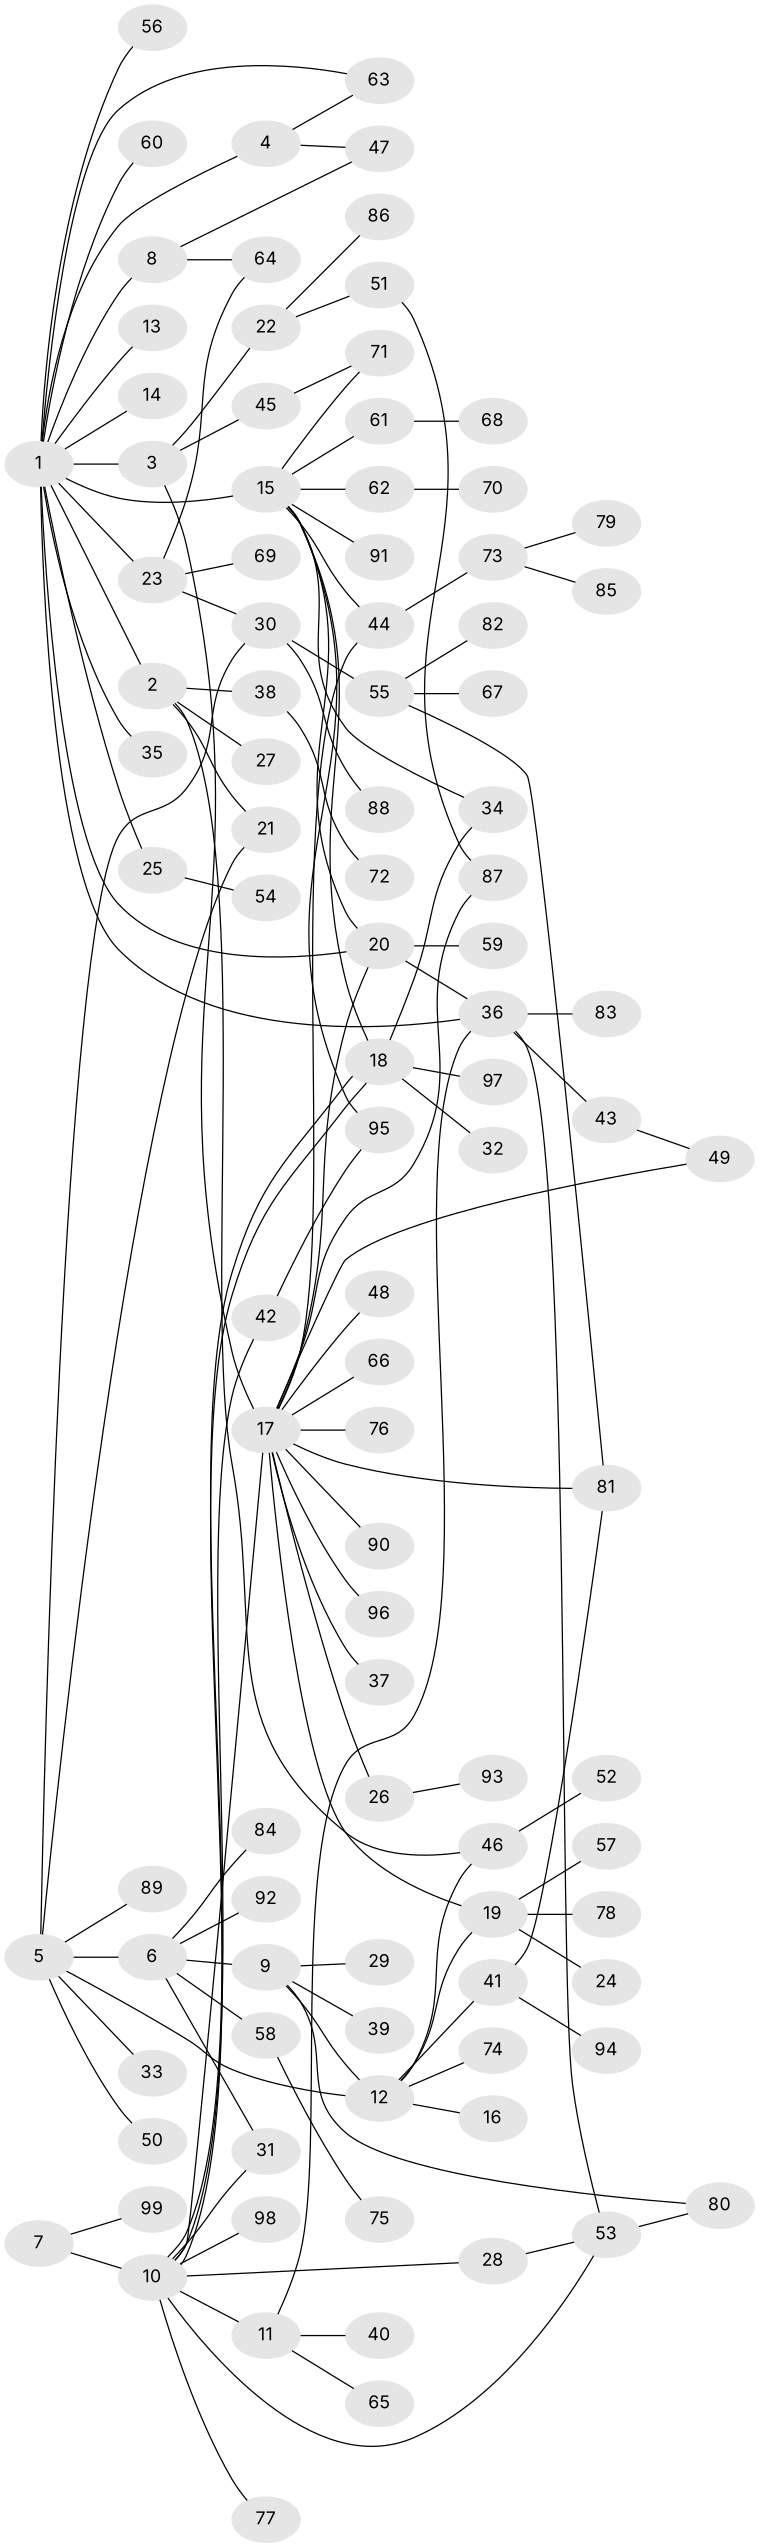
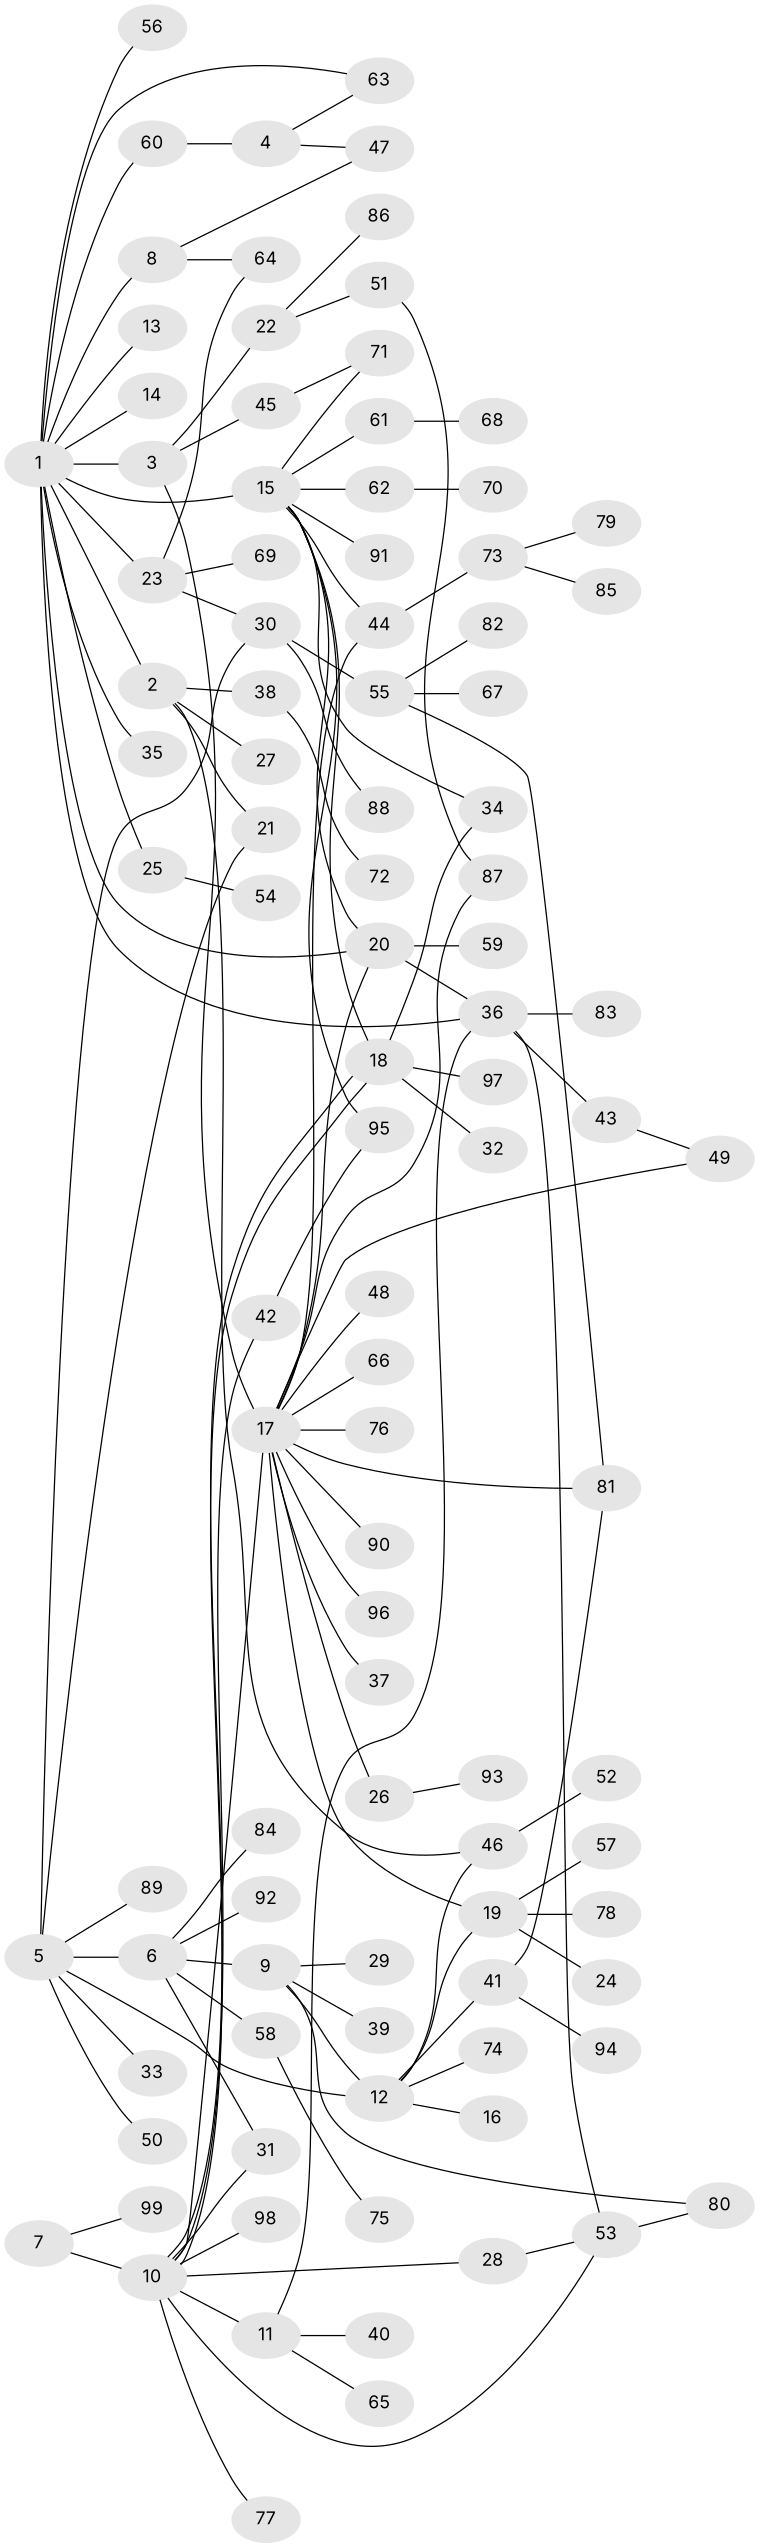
(97, 257) -> (210, 144)
